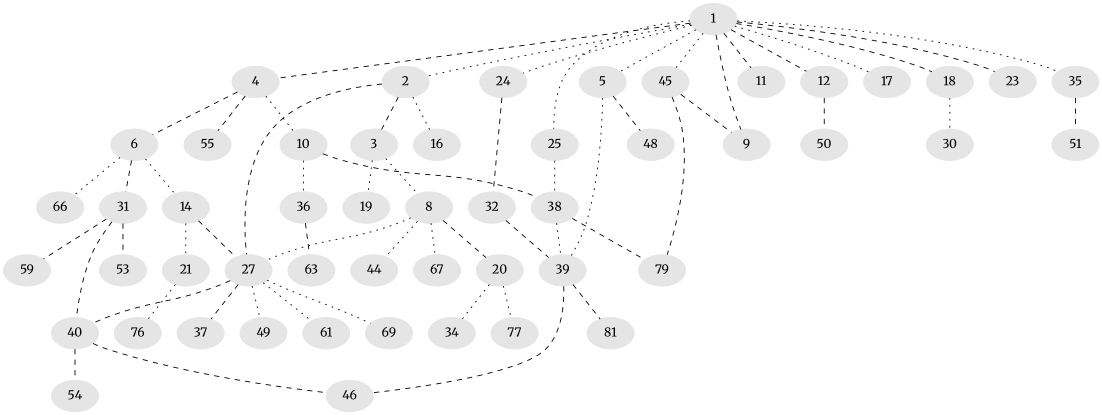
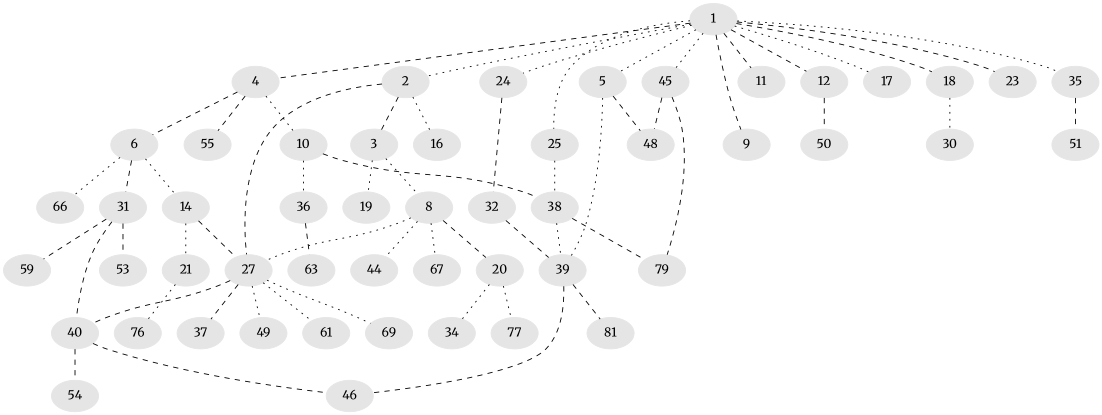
(706, 113) -> (658, 113)
